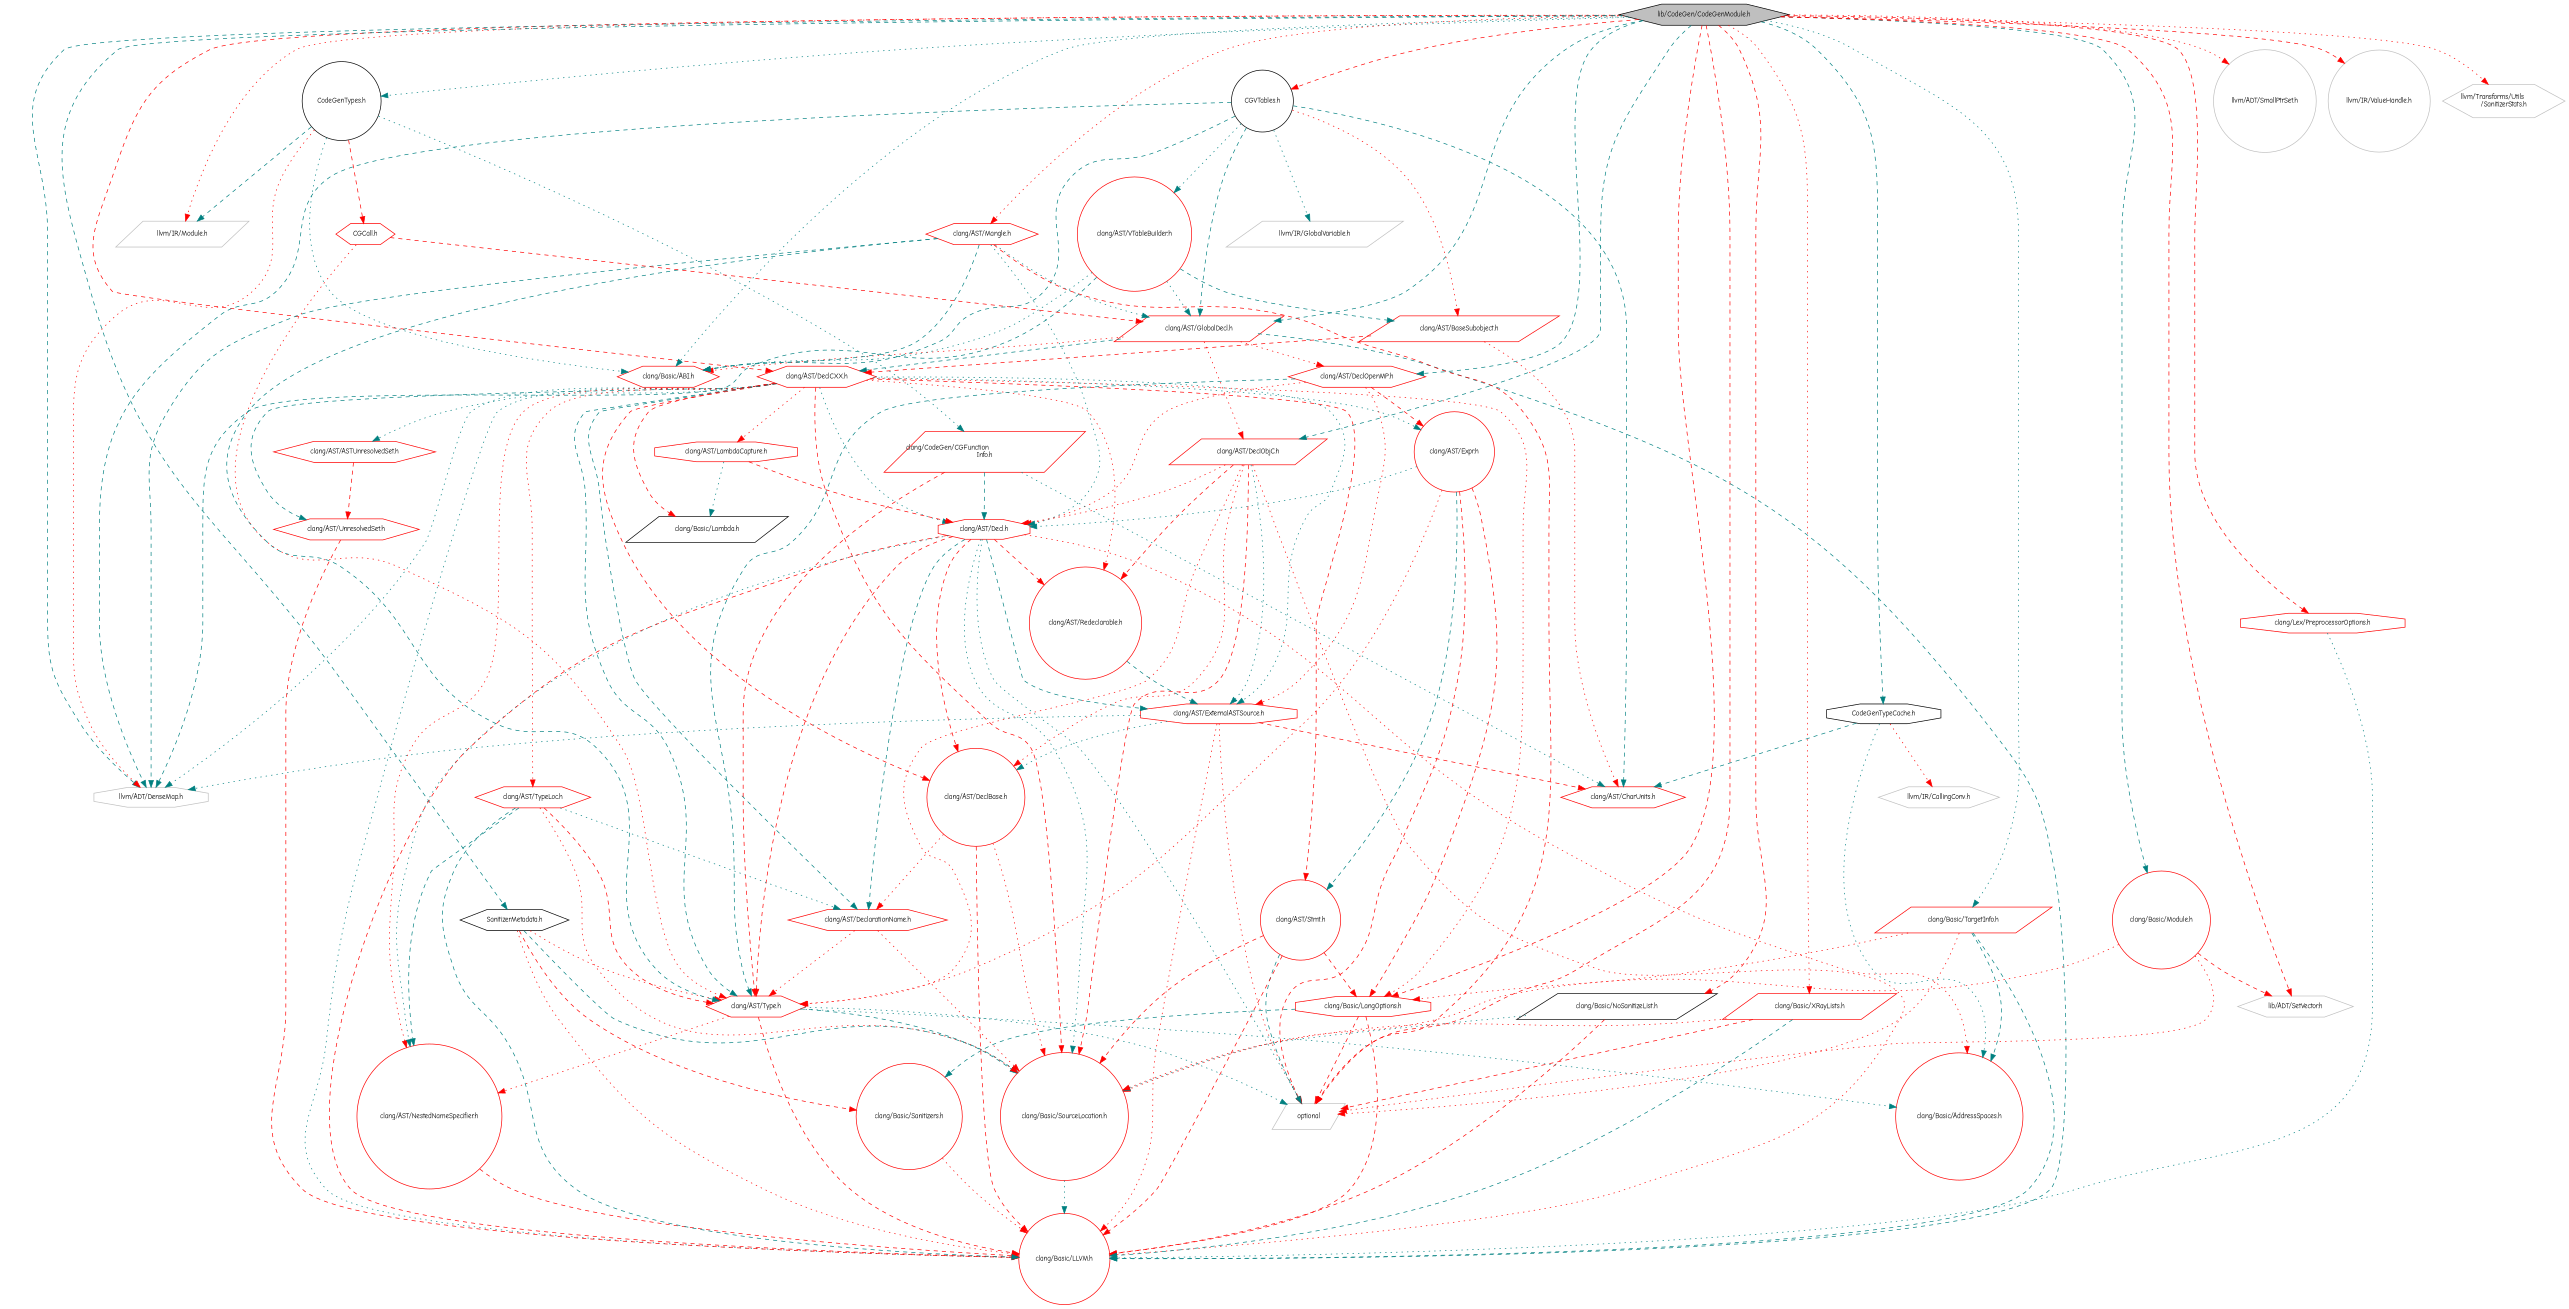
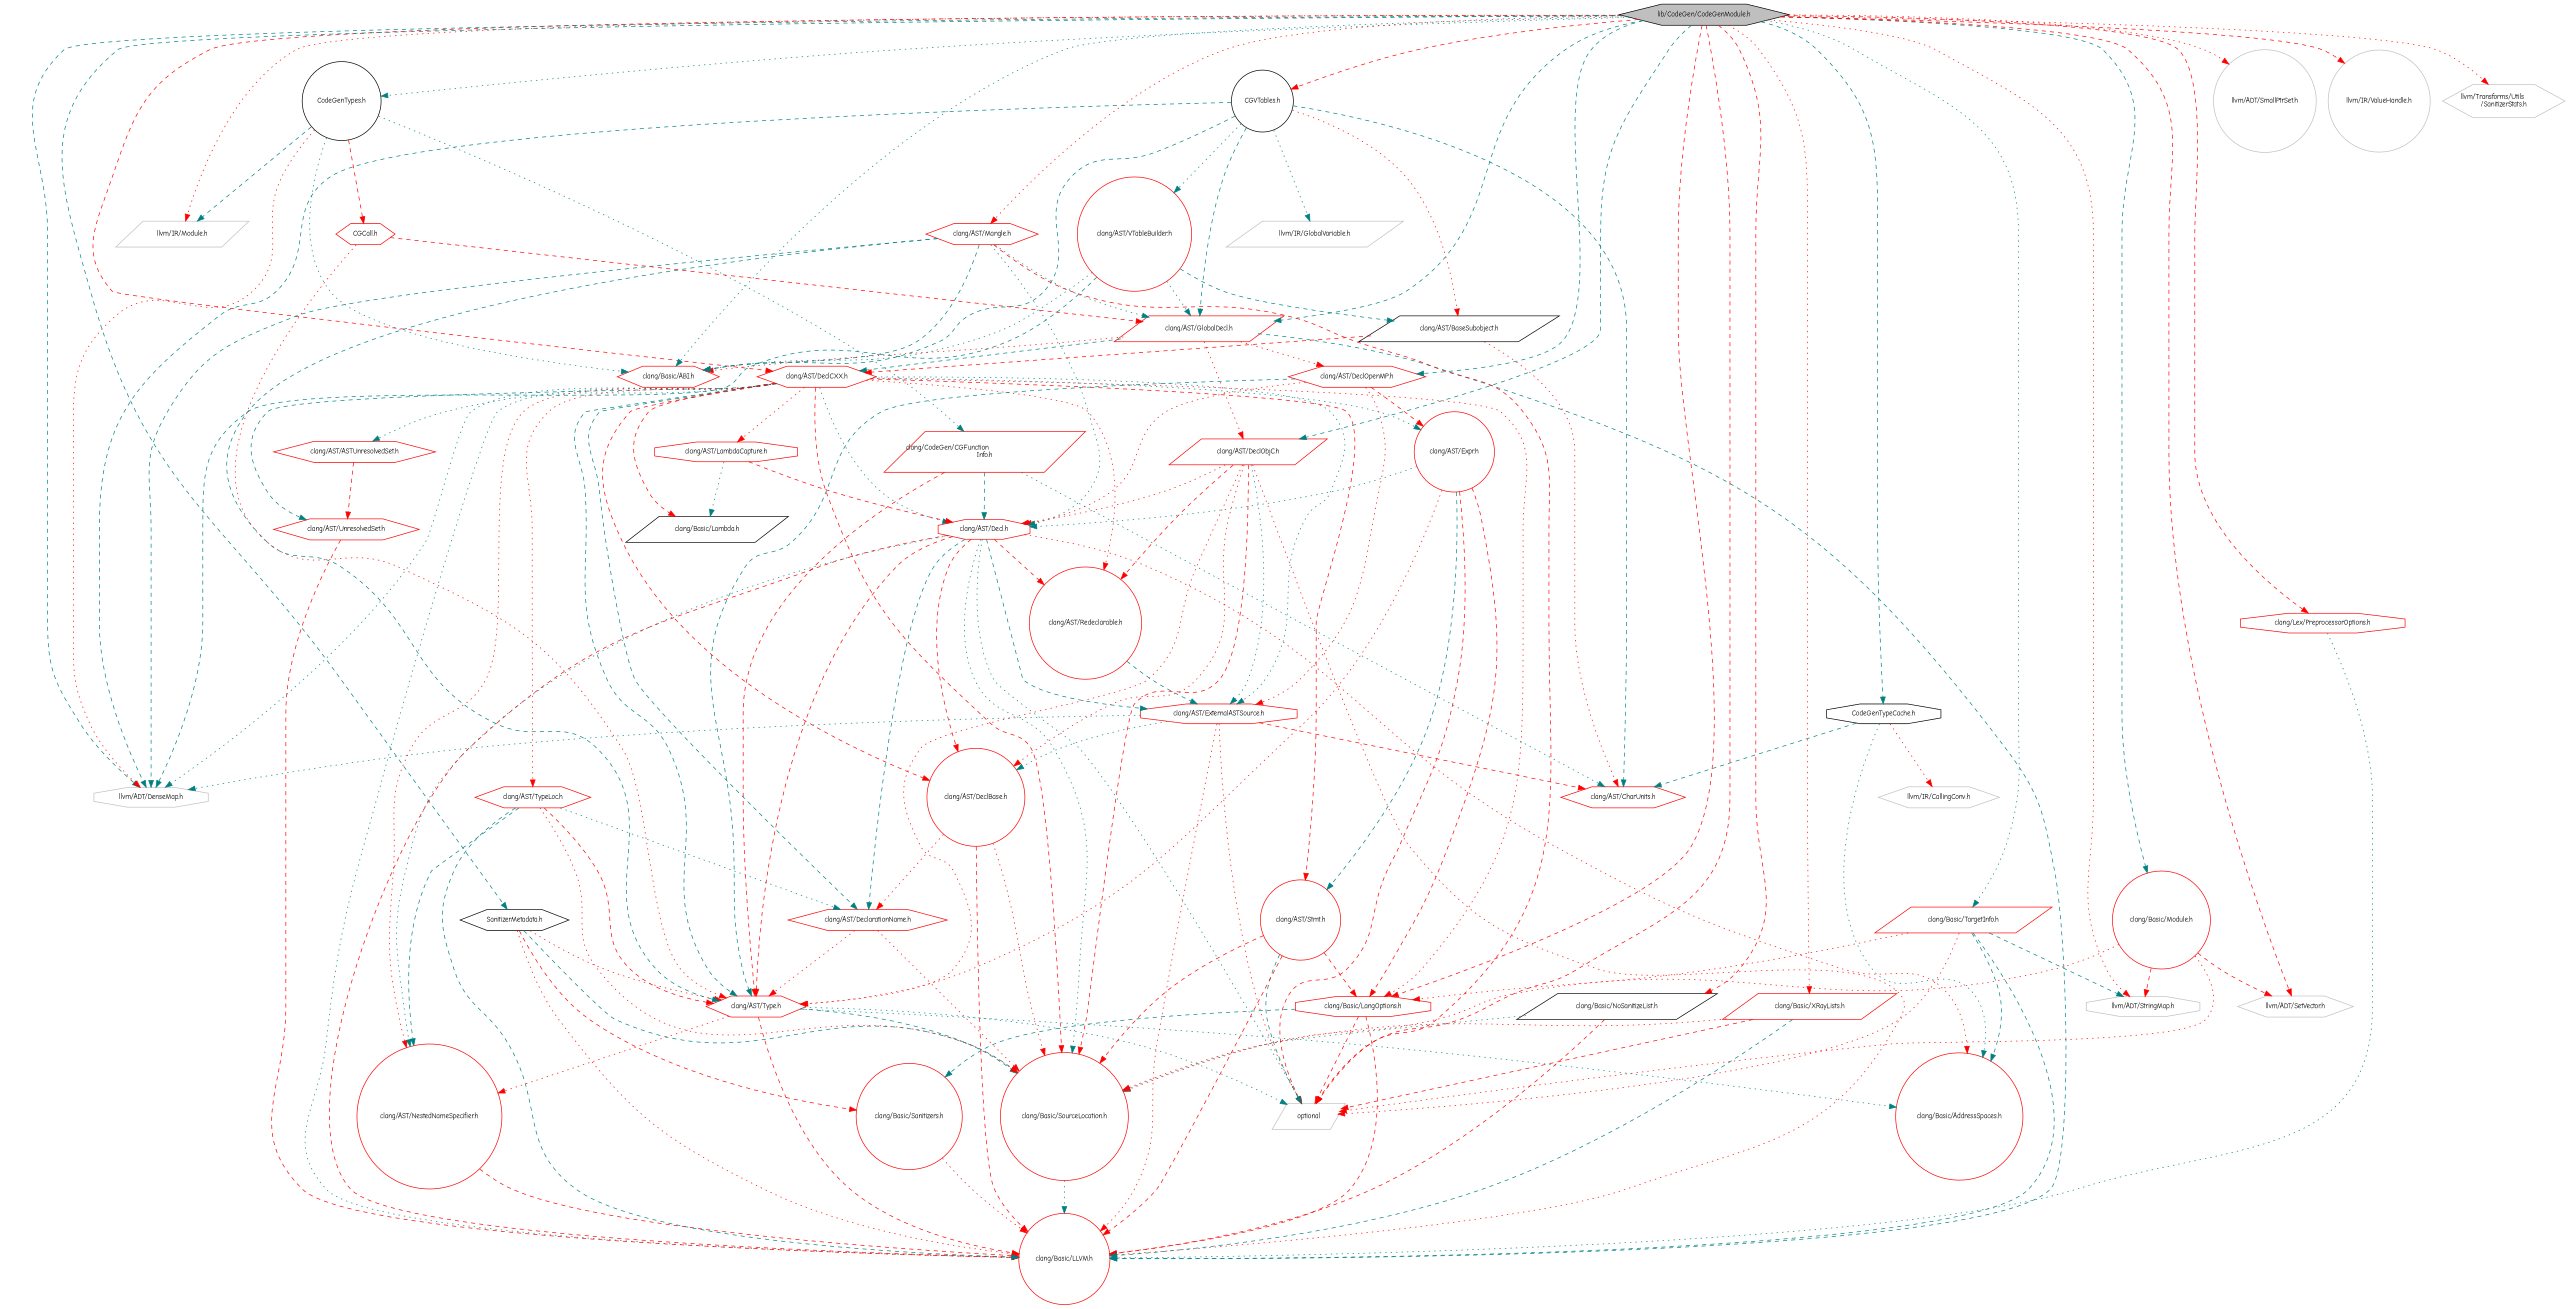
(1459, 329) -> (1459, 329)
none -> (2143, 1007)
(2296, 1007) -> (2296, 1007)
